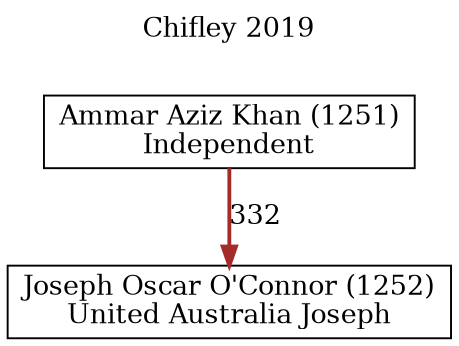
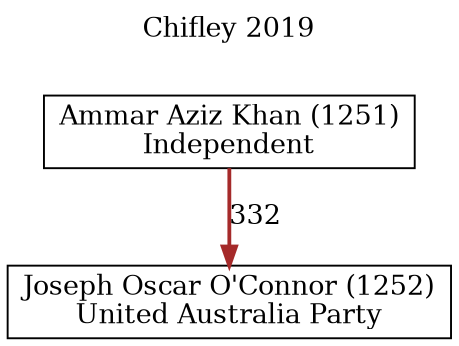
(229, 302) -> (229, 302)
